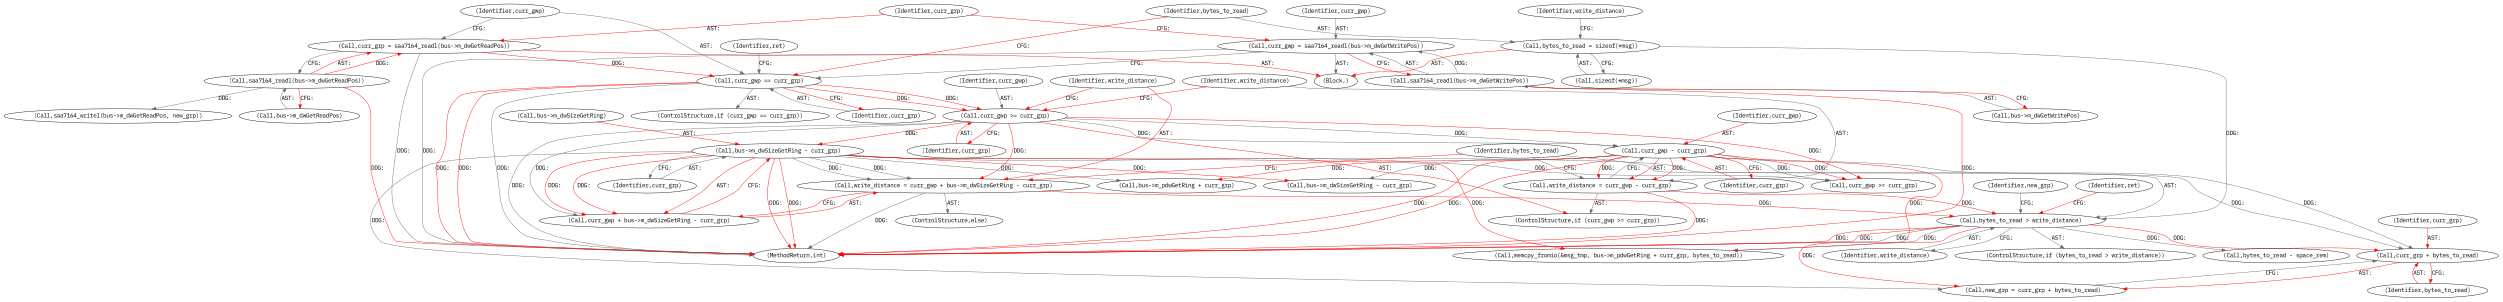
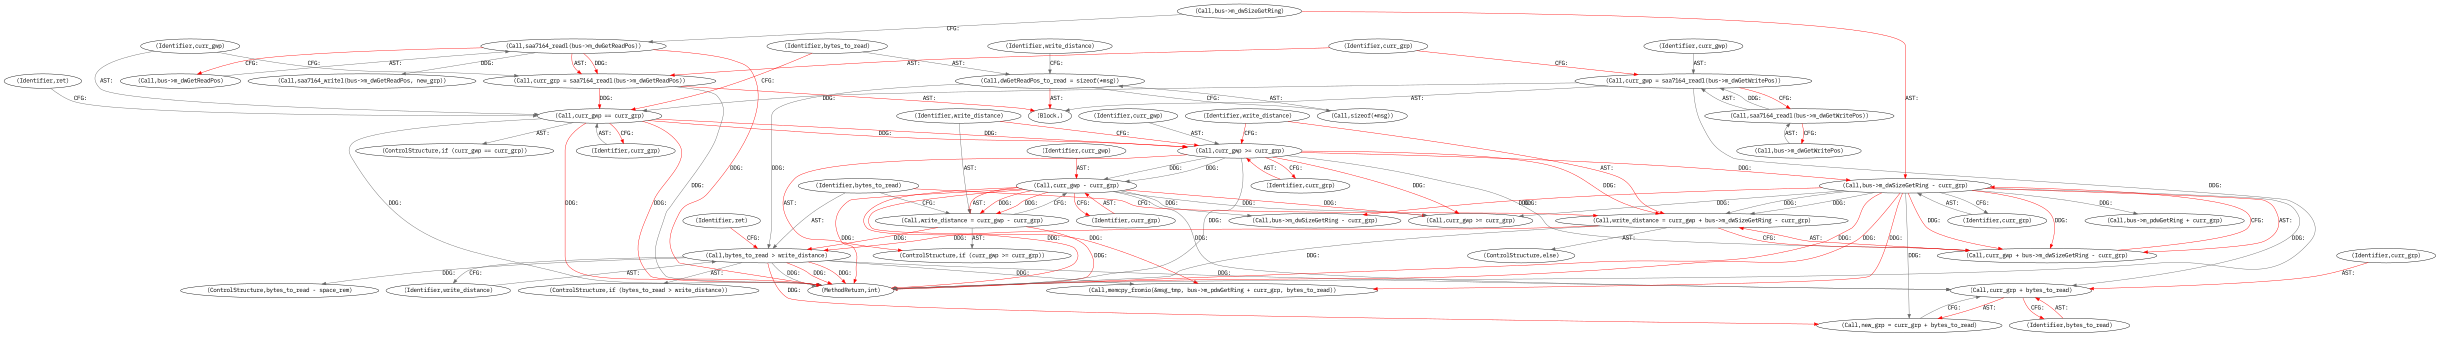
(1580, 46) -> (1050, 81)
(319, 56) -> (918, 28)
(1139, 64) -> (831, 99)
(1330, 166) -> none
(2021, 186) -> none
(1667, 236) -> none
(2231, 248) -> (1192, 275)
(2276, 256) -> (280, 291)
